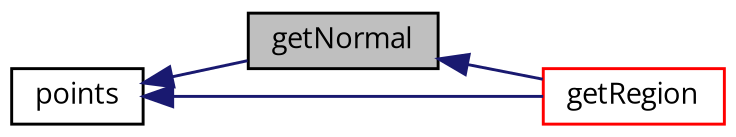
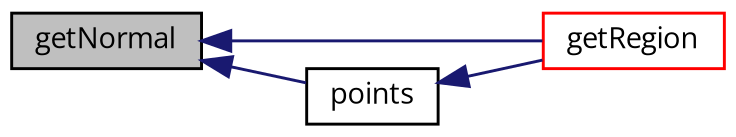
(210, 69) -> (268, 75)
